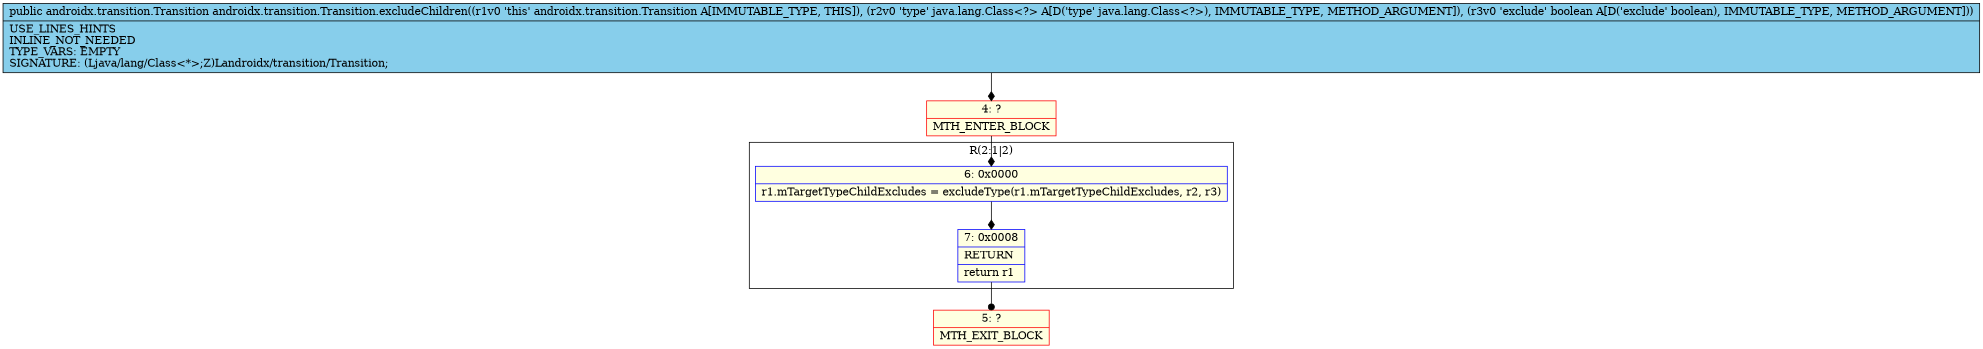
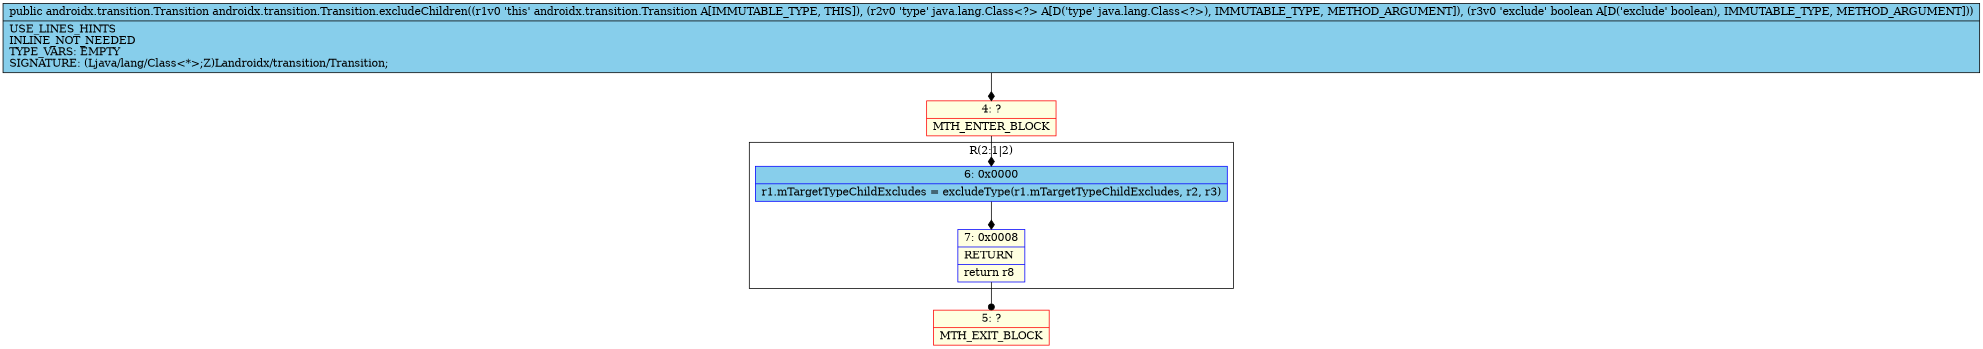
(991, 184) -> (991, 184)
(989, 273) -> (989, 273)
